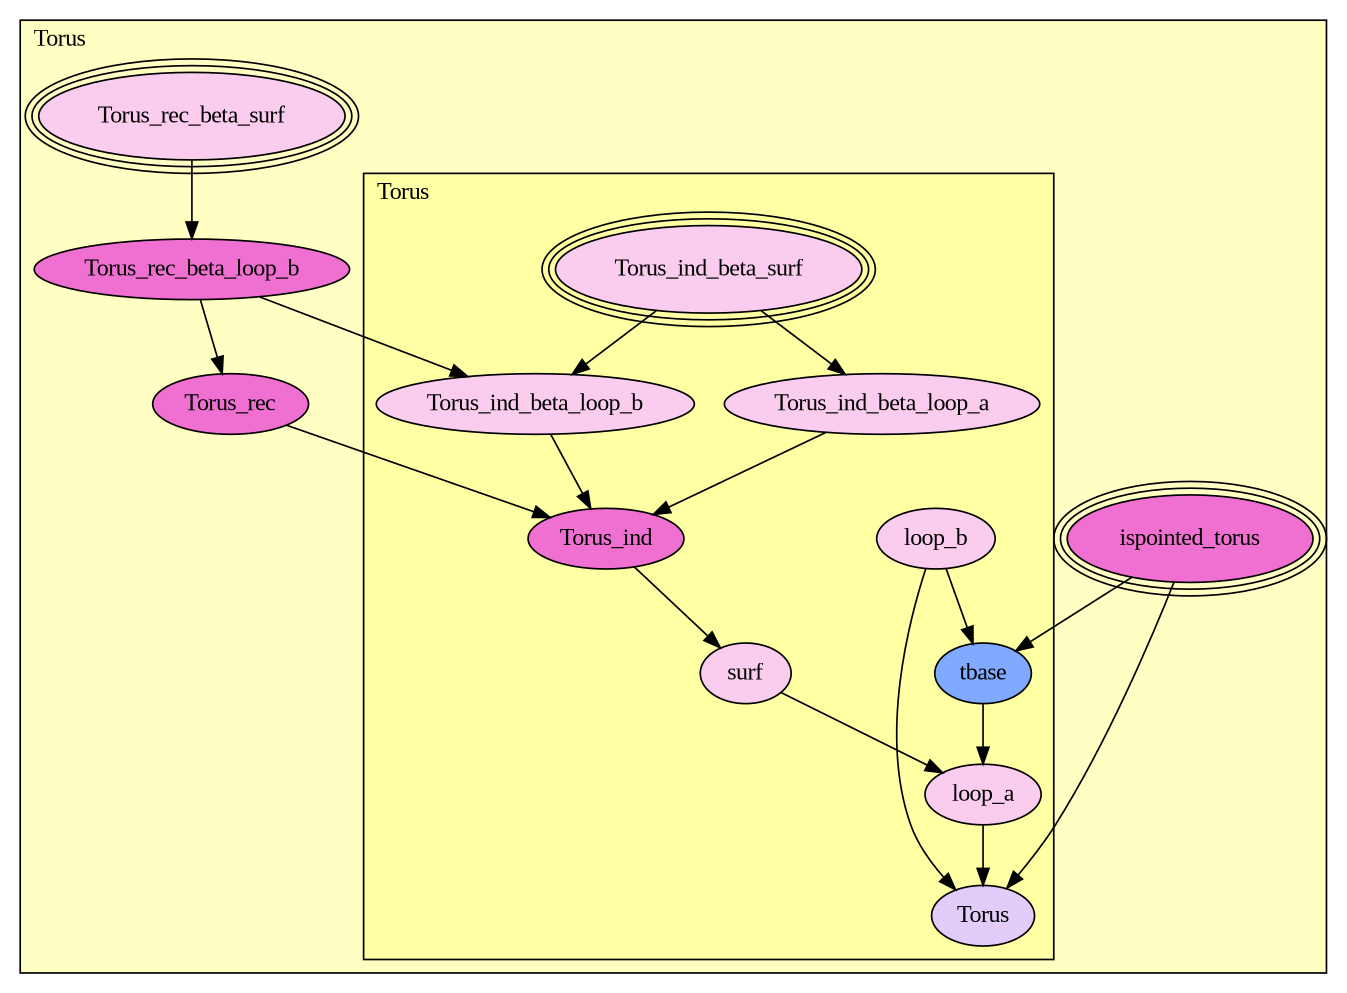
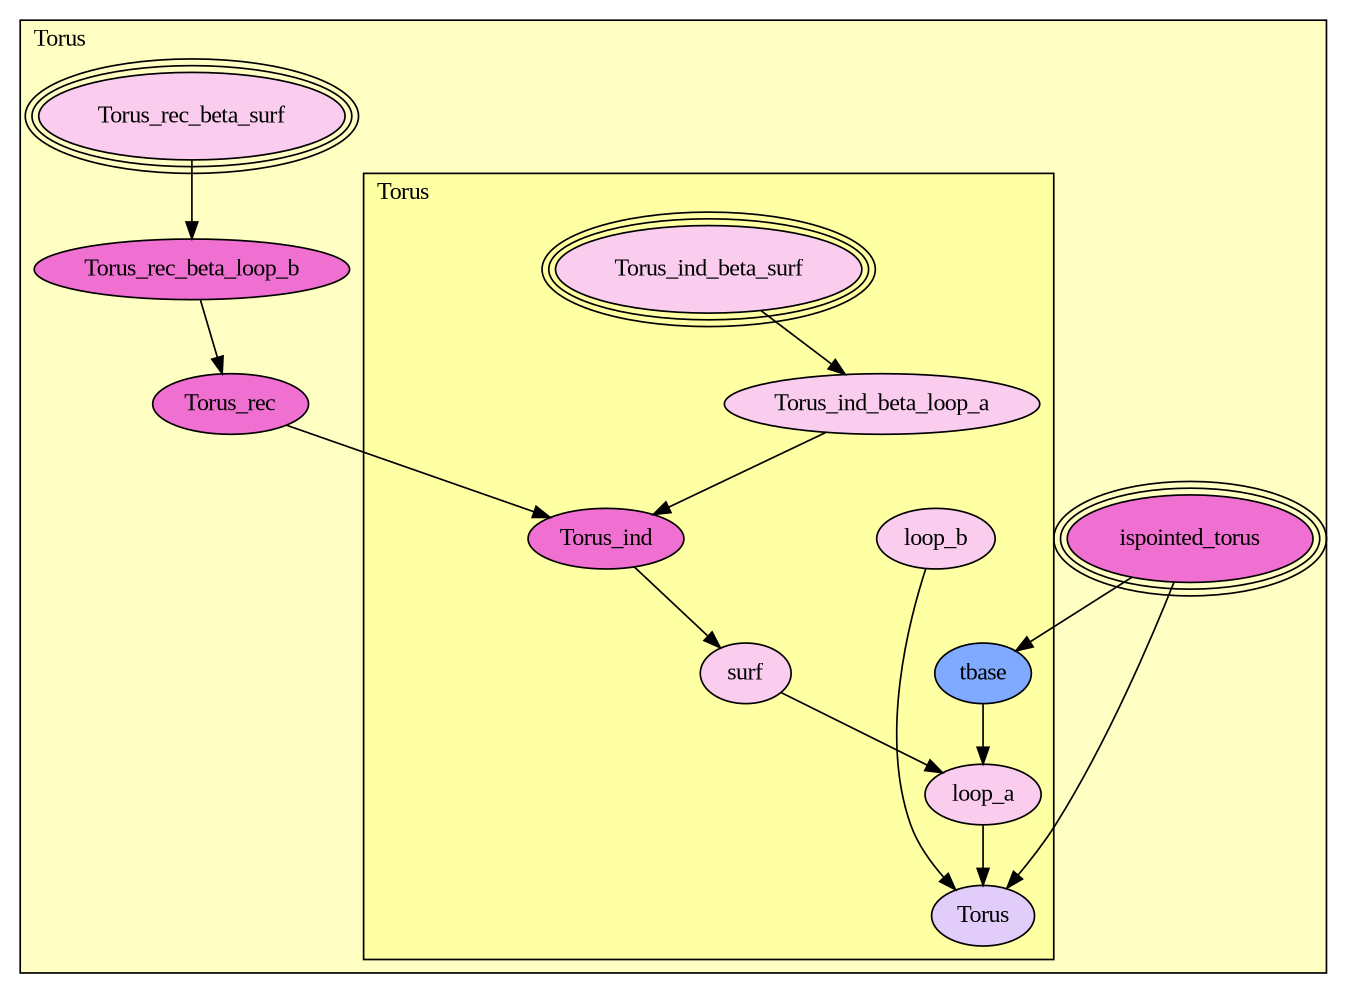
(535, 404) -> none
(957, 598) -> none
